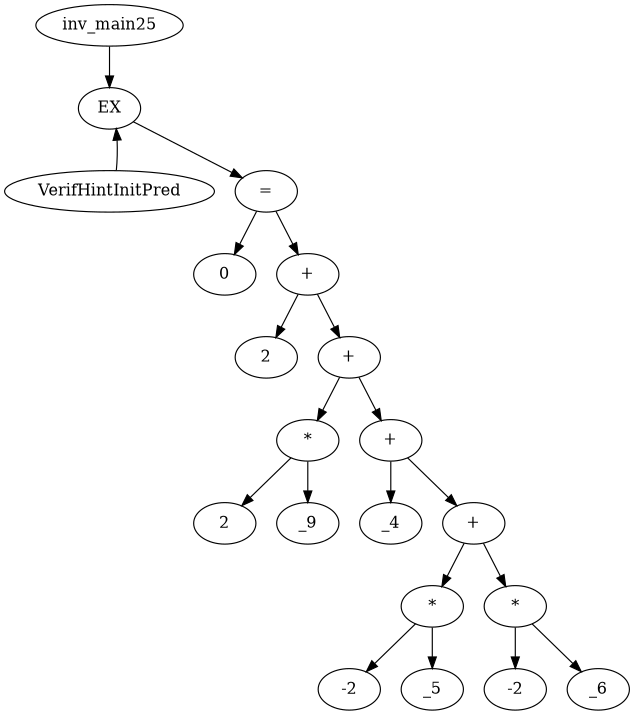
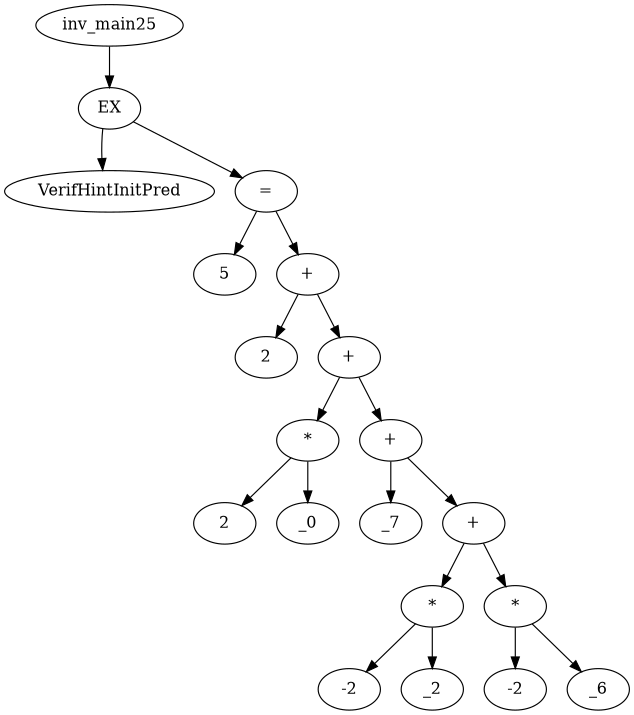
(117, 155) -> (102, 143)
(225, 274) -> (225, 274)
(308, 523) -> (308, 523)
(391, 523) -> (391, 523)
(432, 689) -> (432, 689)
